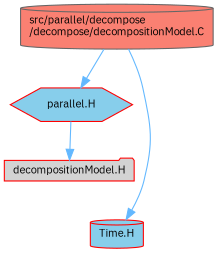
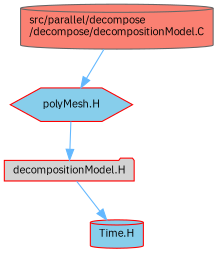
(71, 105) -> (71, 105)
(150, 129) -> (88, 196)
